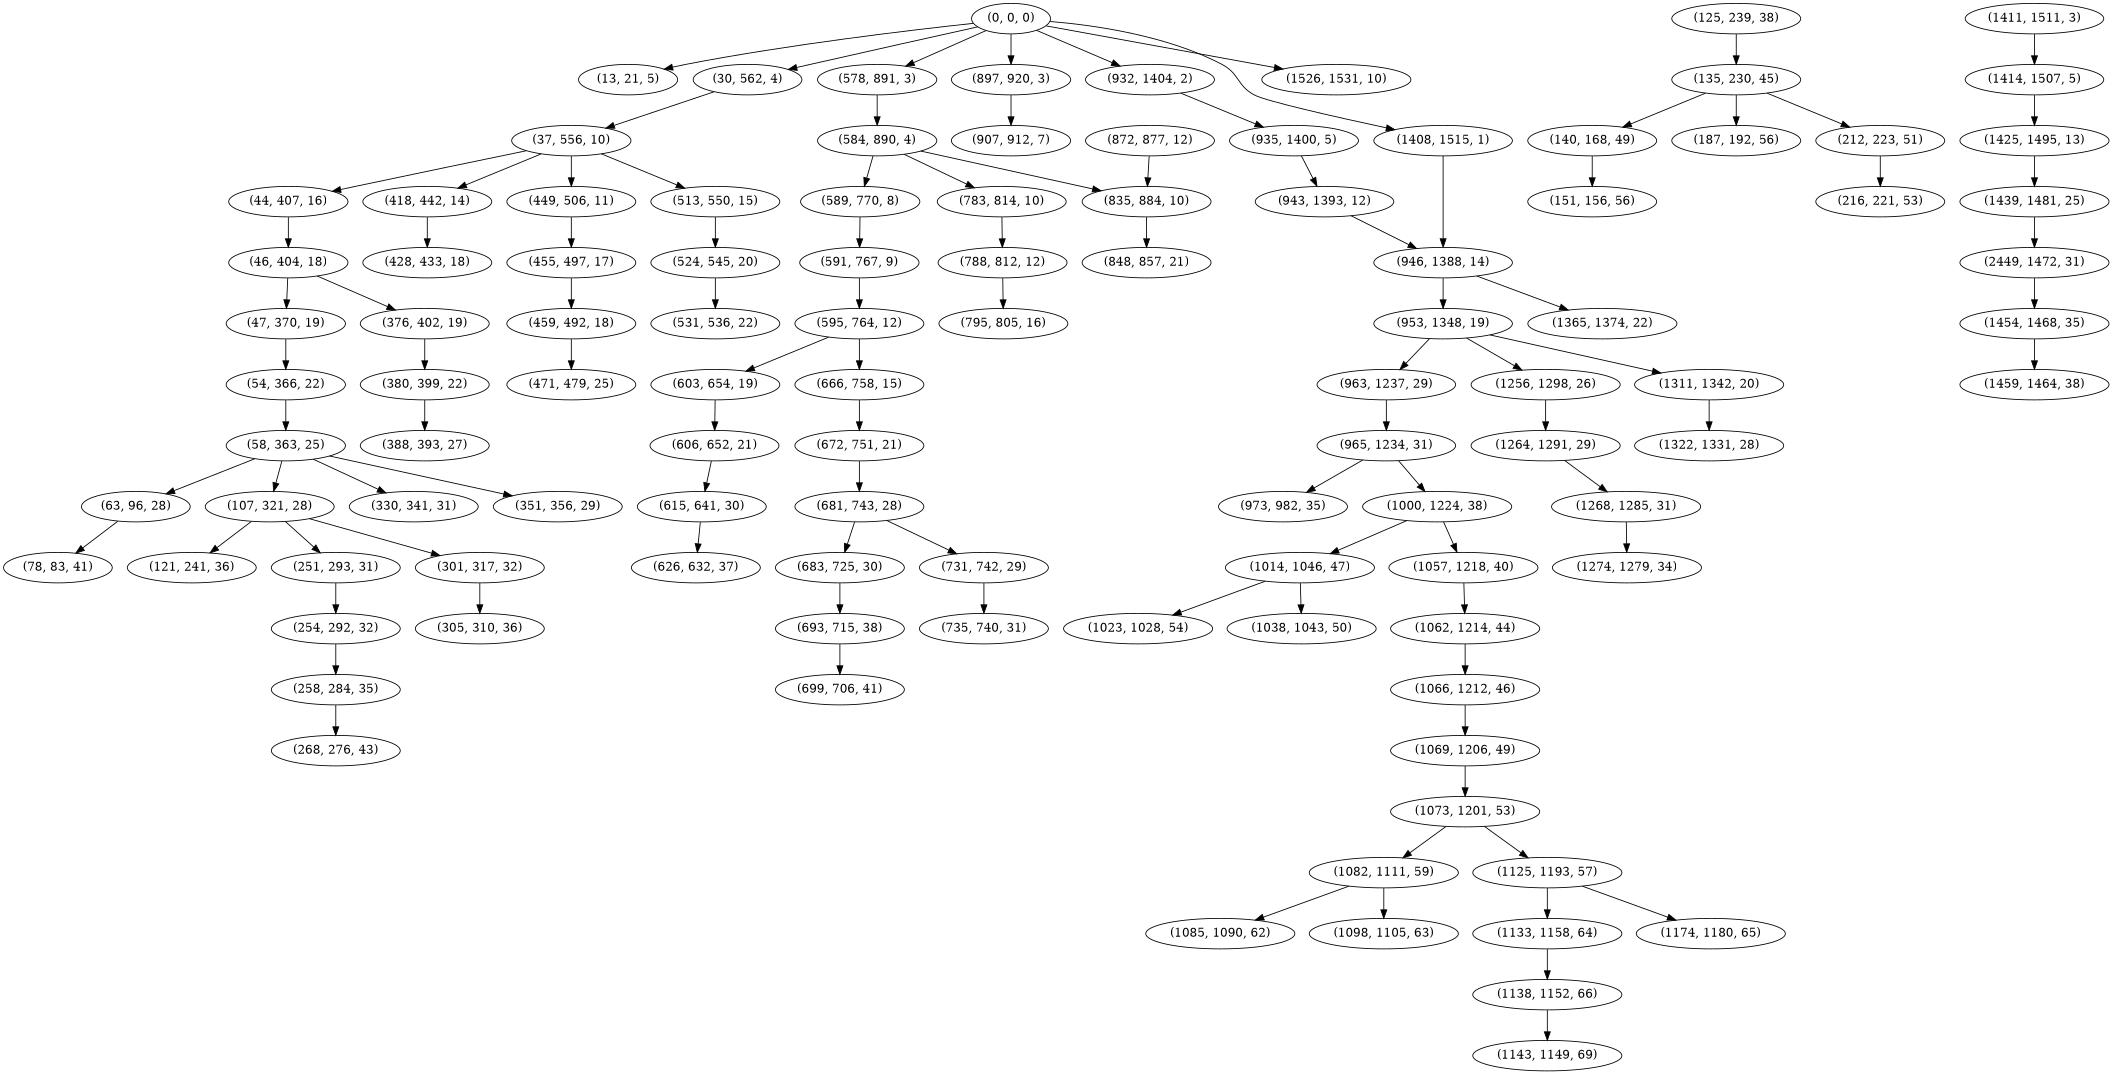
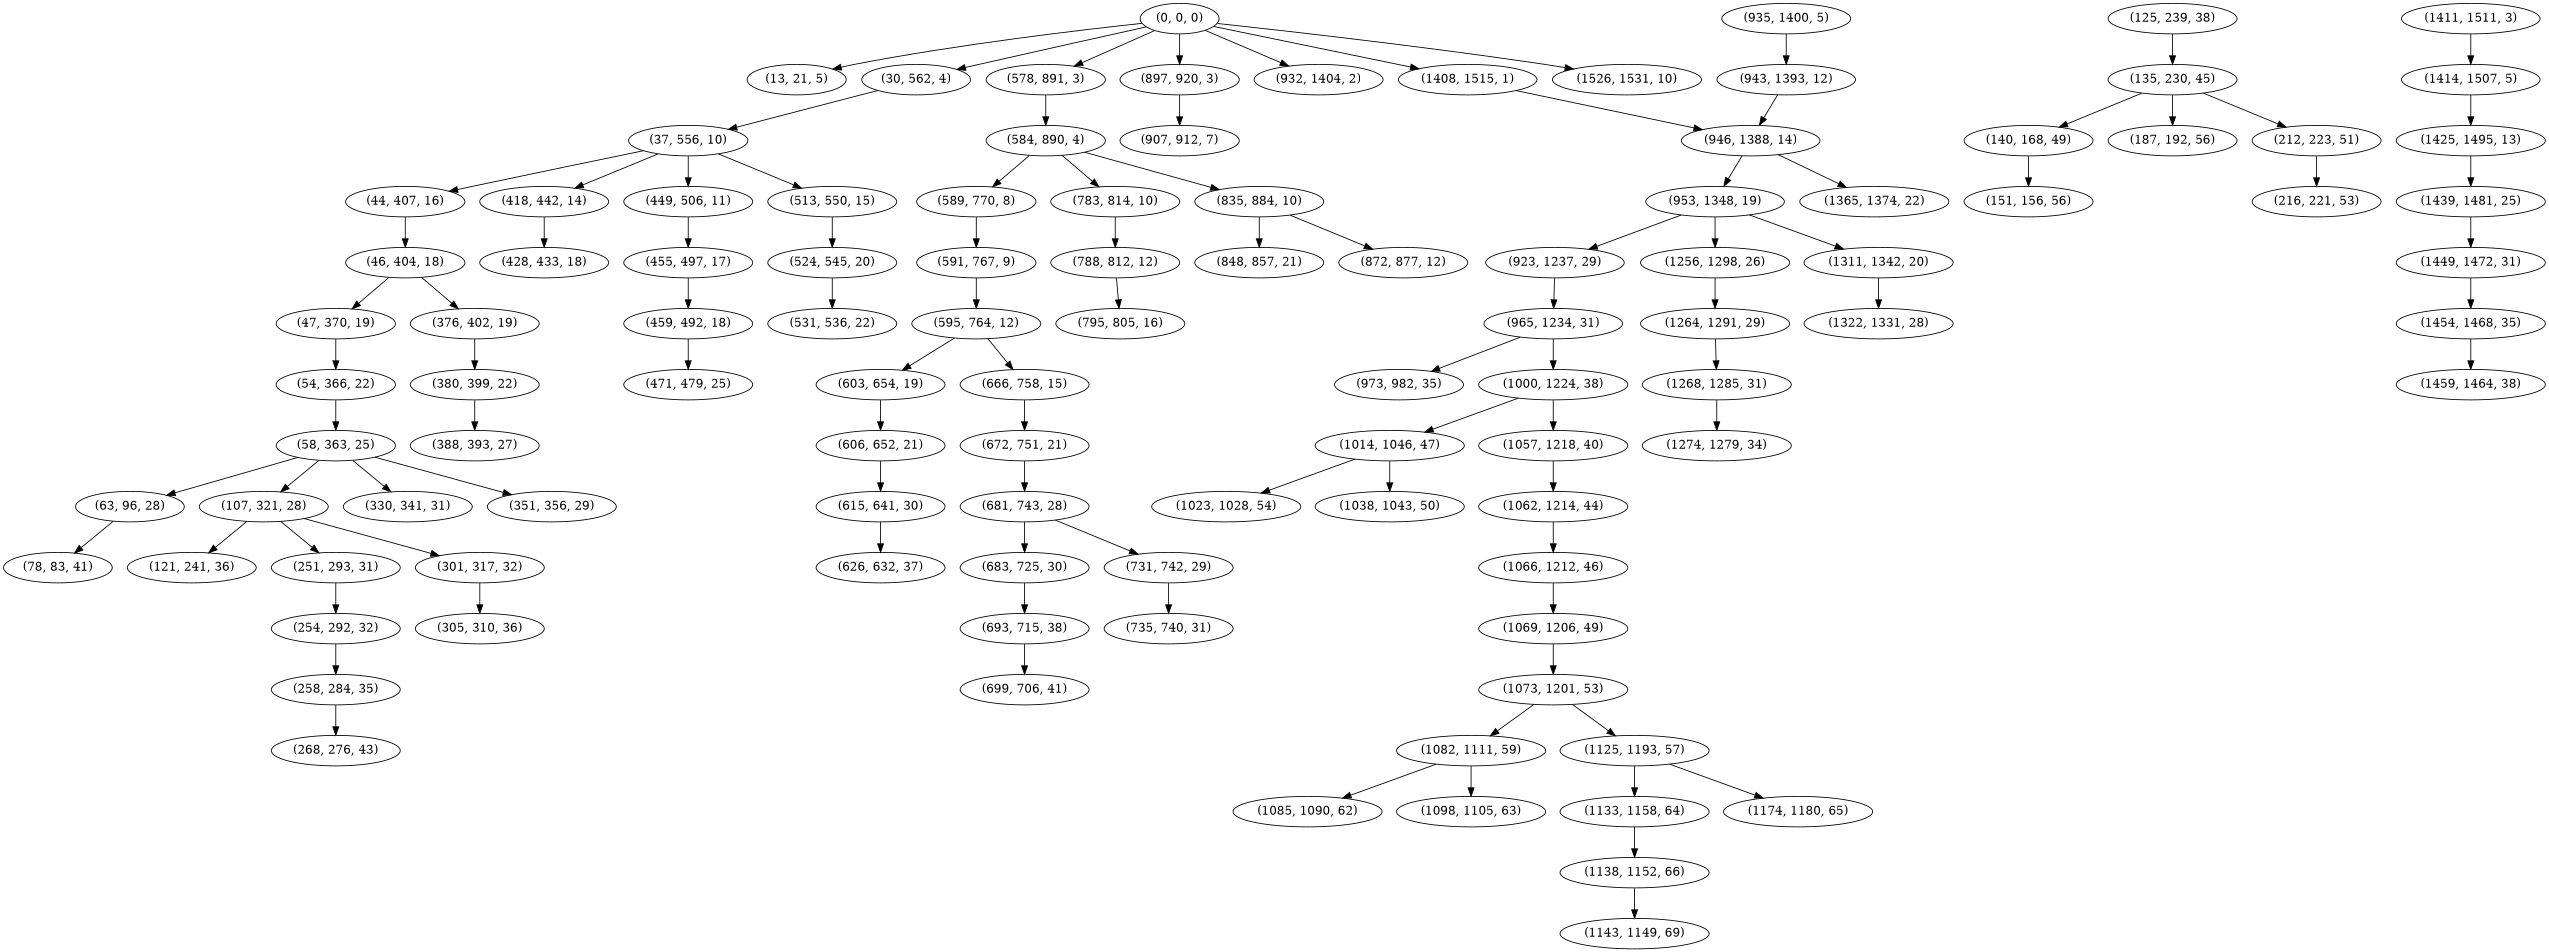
(1218, 109) -> none
(1149, 167) -> (1327, 231)
(2034, 263) -> (2471, 263)
(1386, 385) -> (1555, 263)
